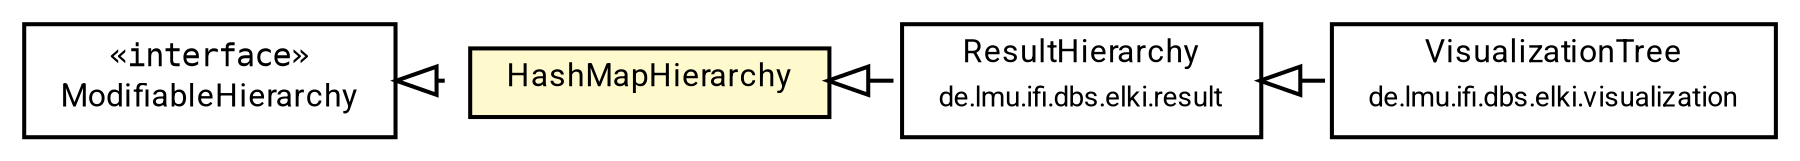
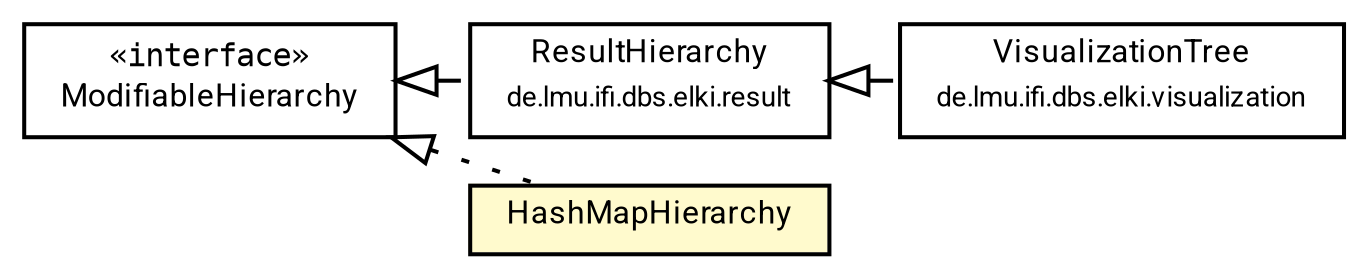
(884, 81) -> (452, 81)
